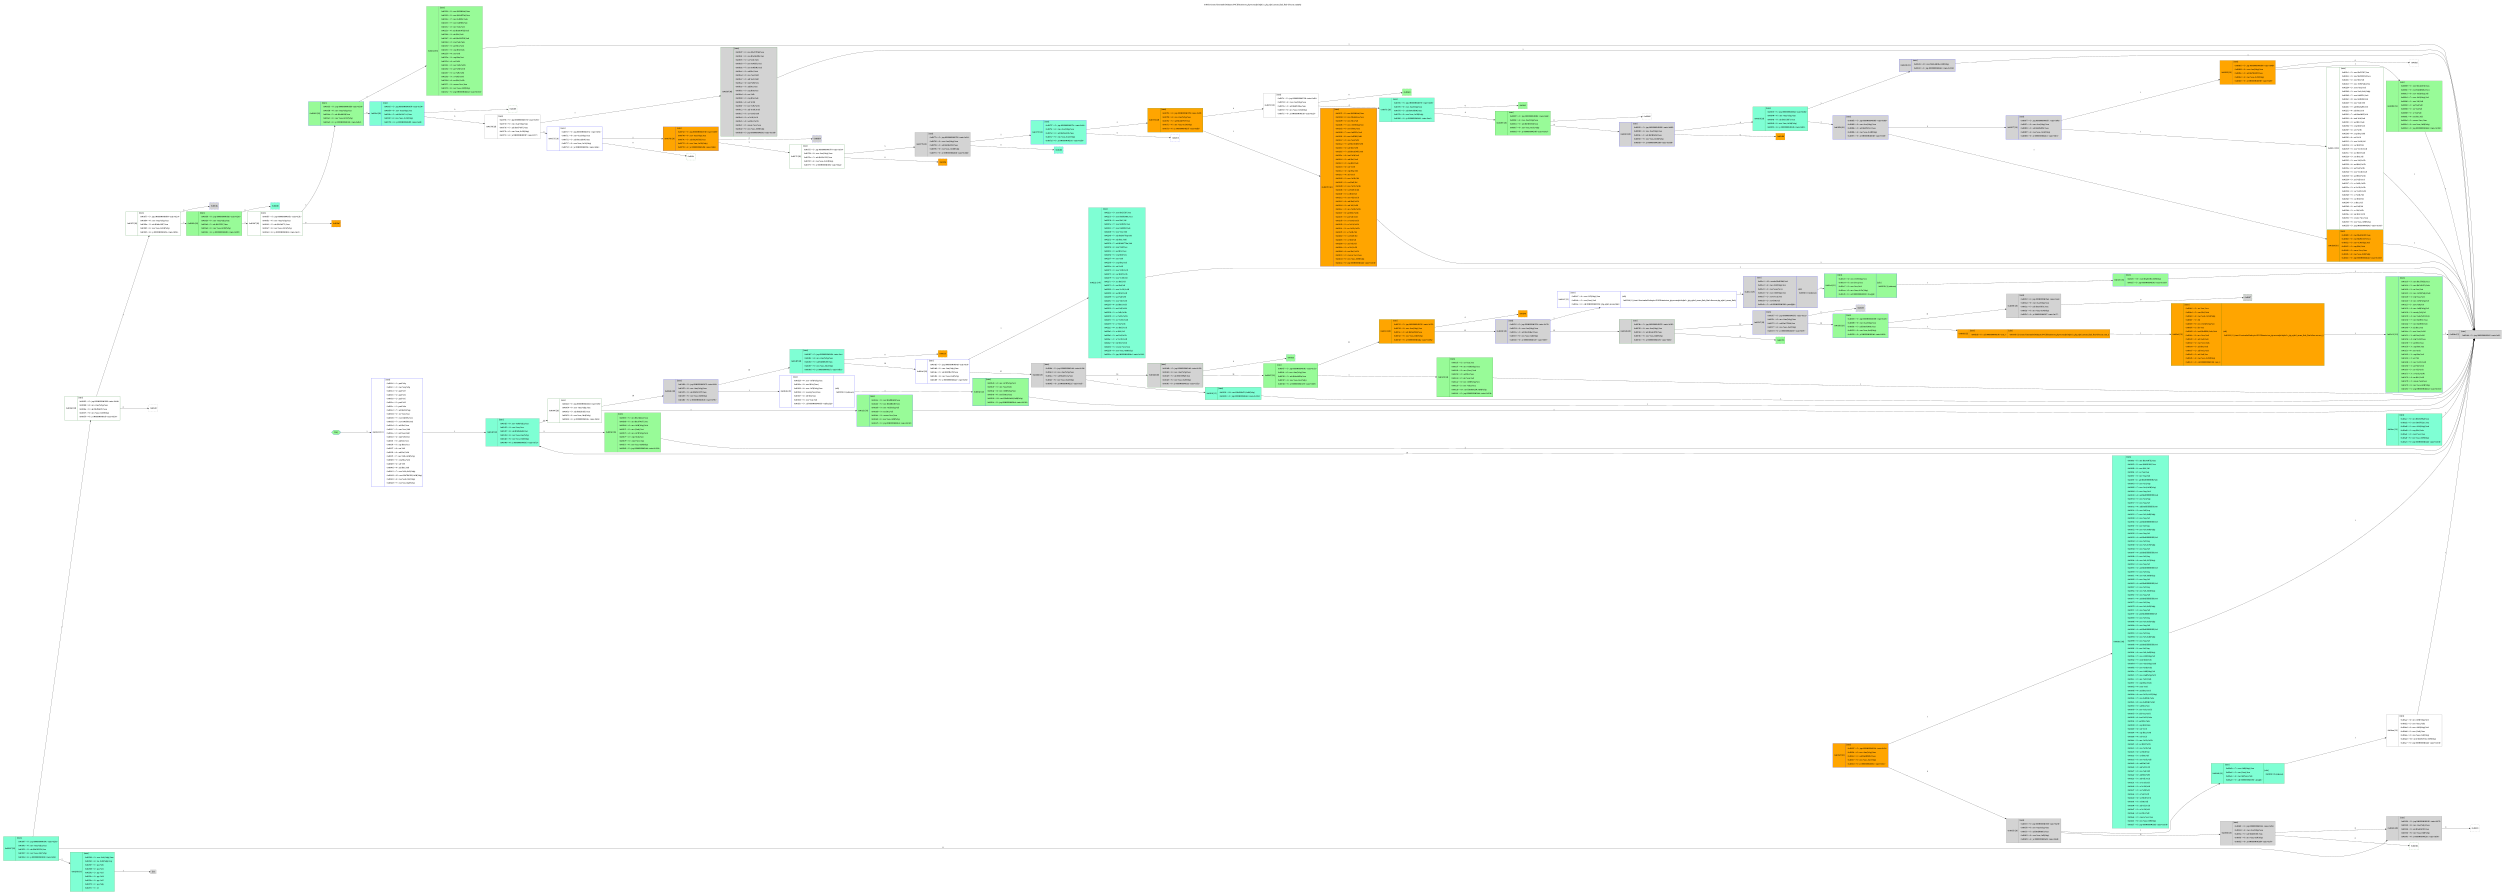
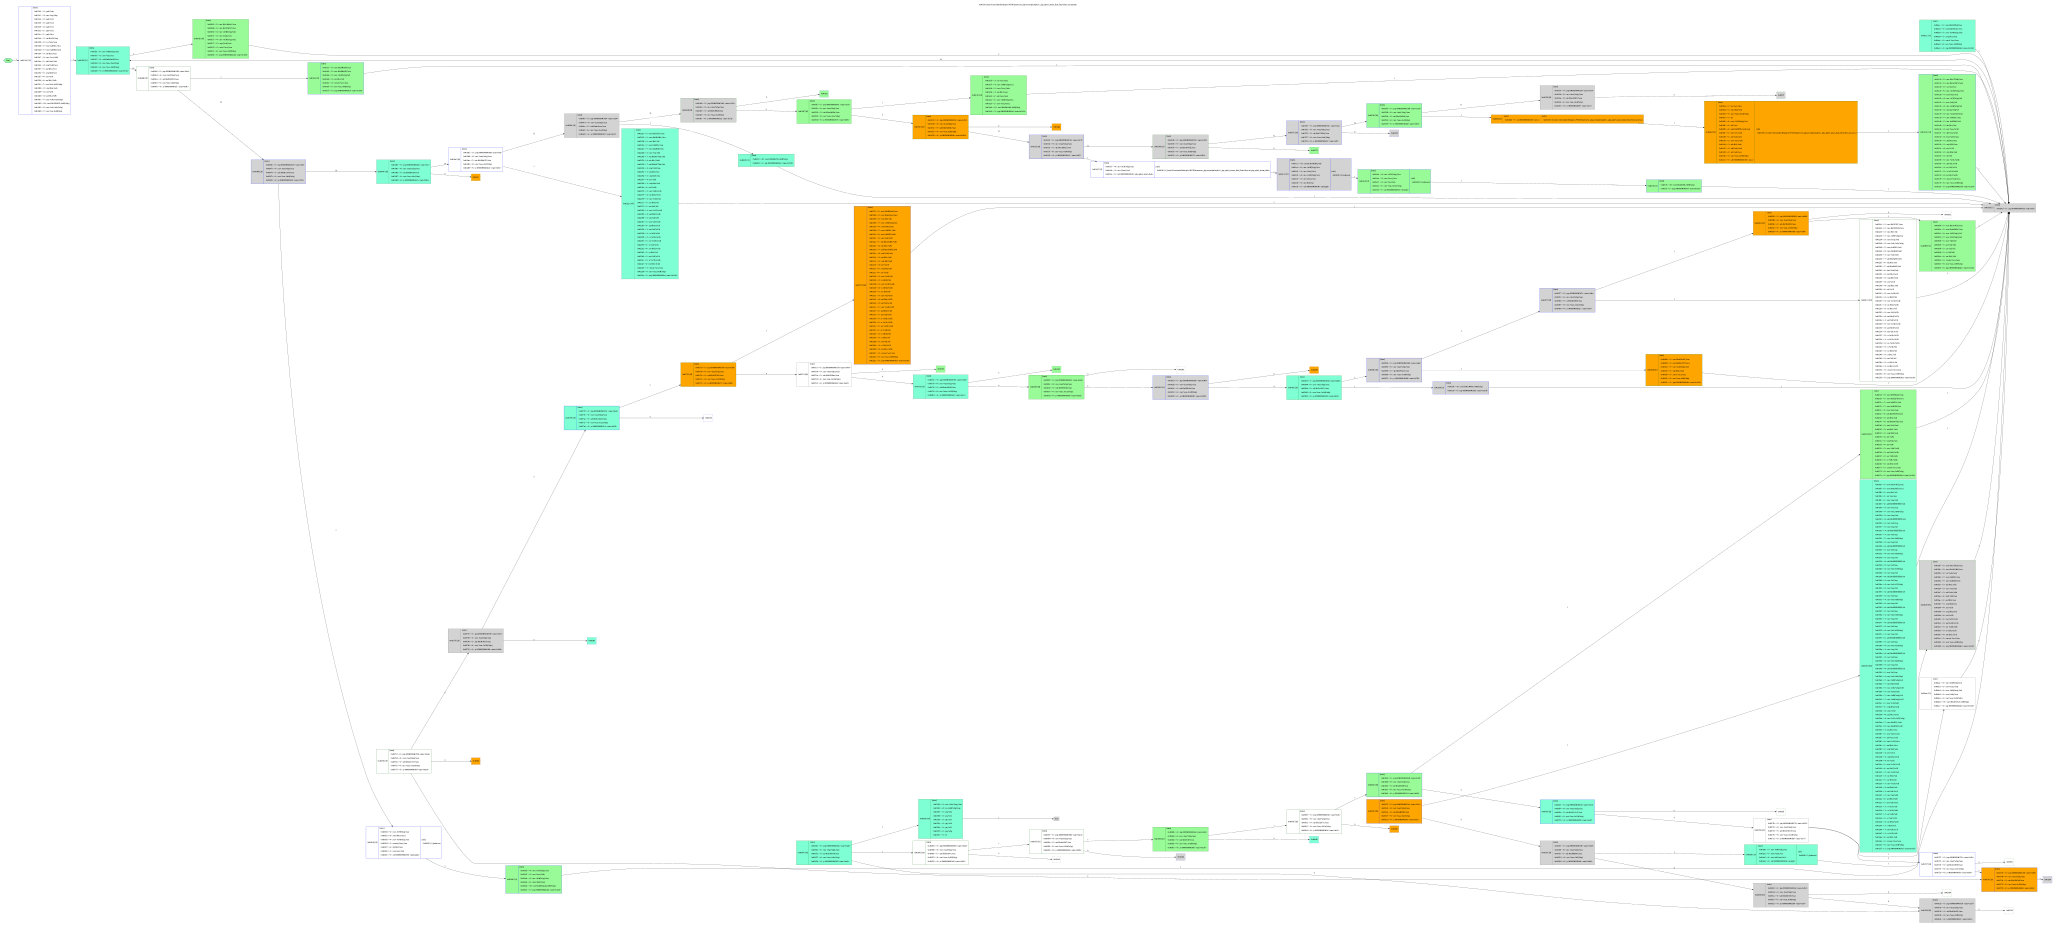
(753, 148) -> (1172, 879)
